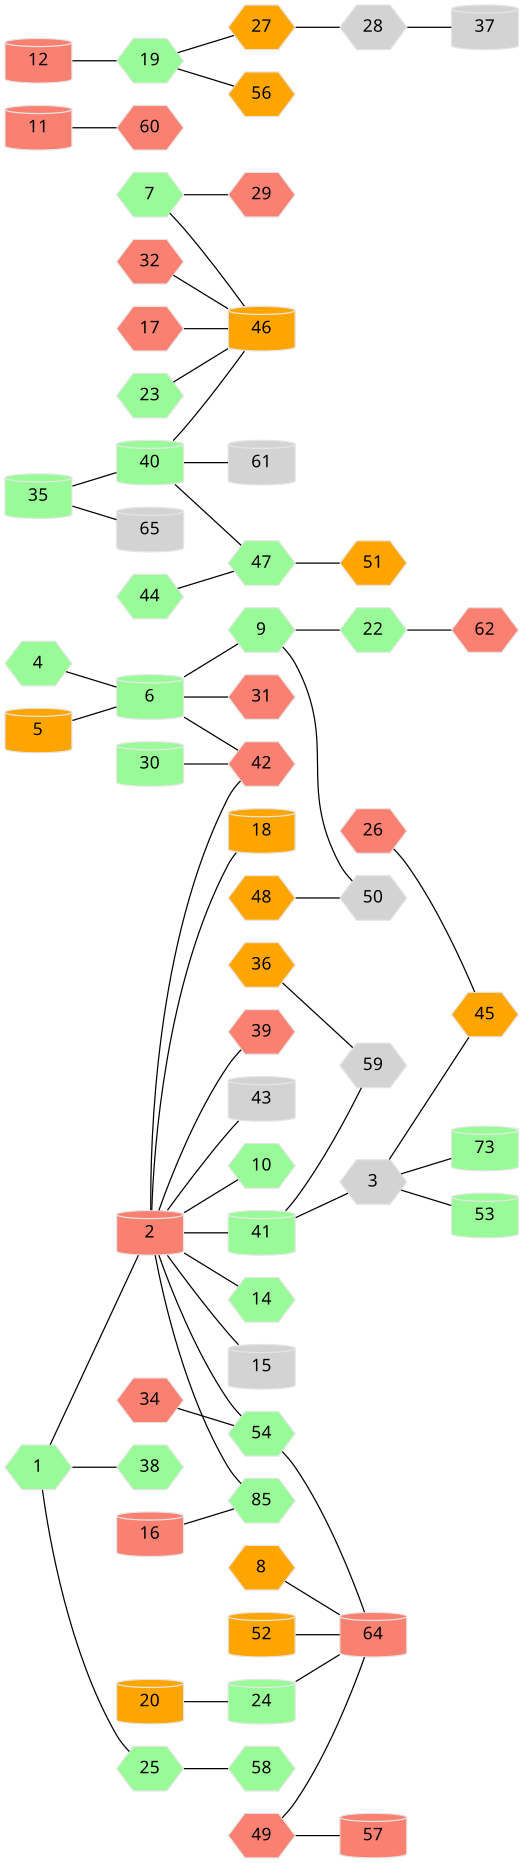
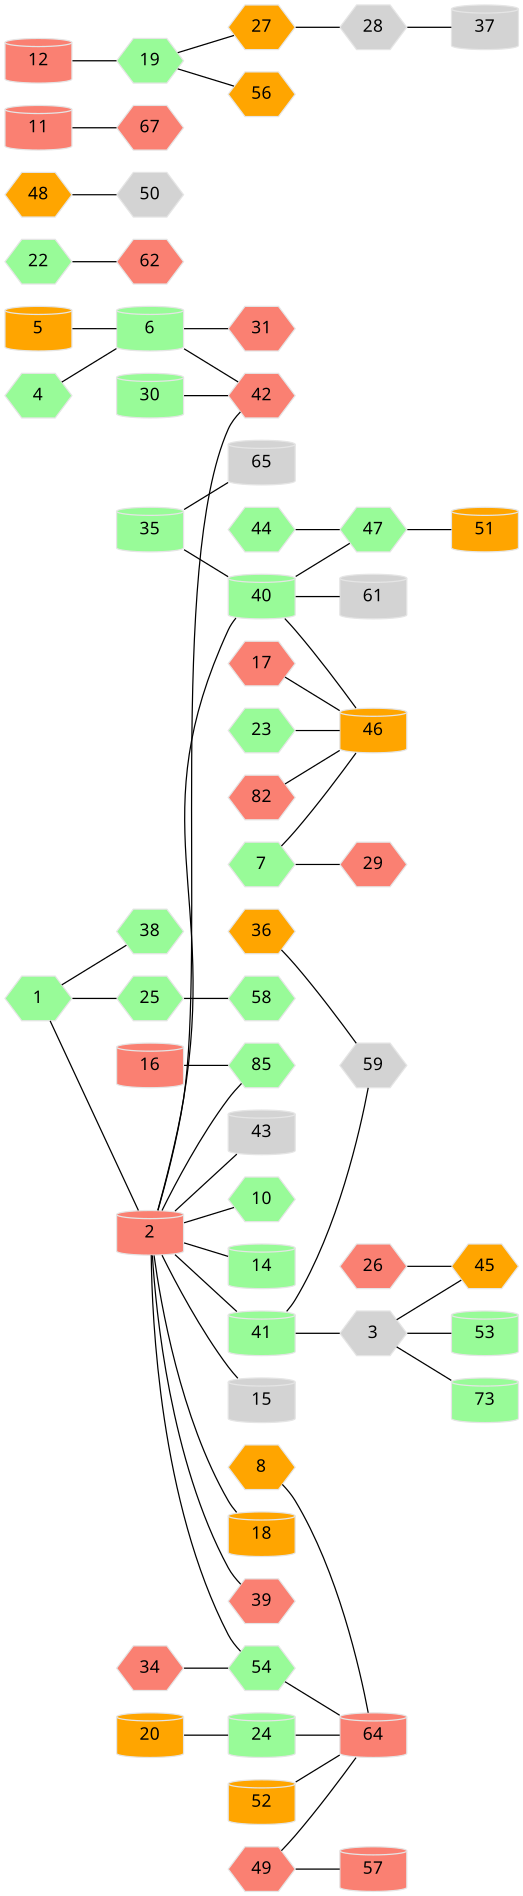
(150, 128) -> (150, 128)
(150, 262) -> (262, 797)
(373, 563) -> (485, 530)
(262, 630) -> none
none -> (190, 911)
(262, 1300) -> (262, 1266)
